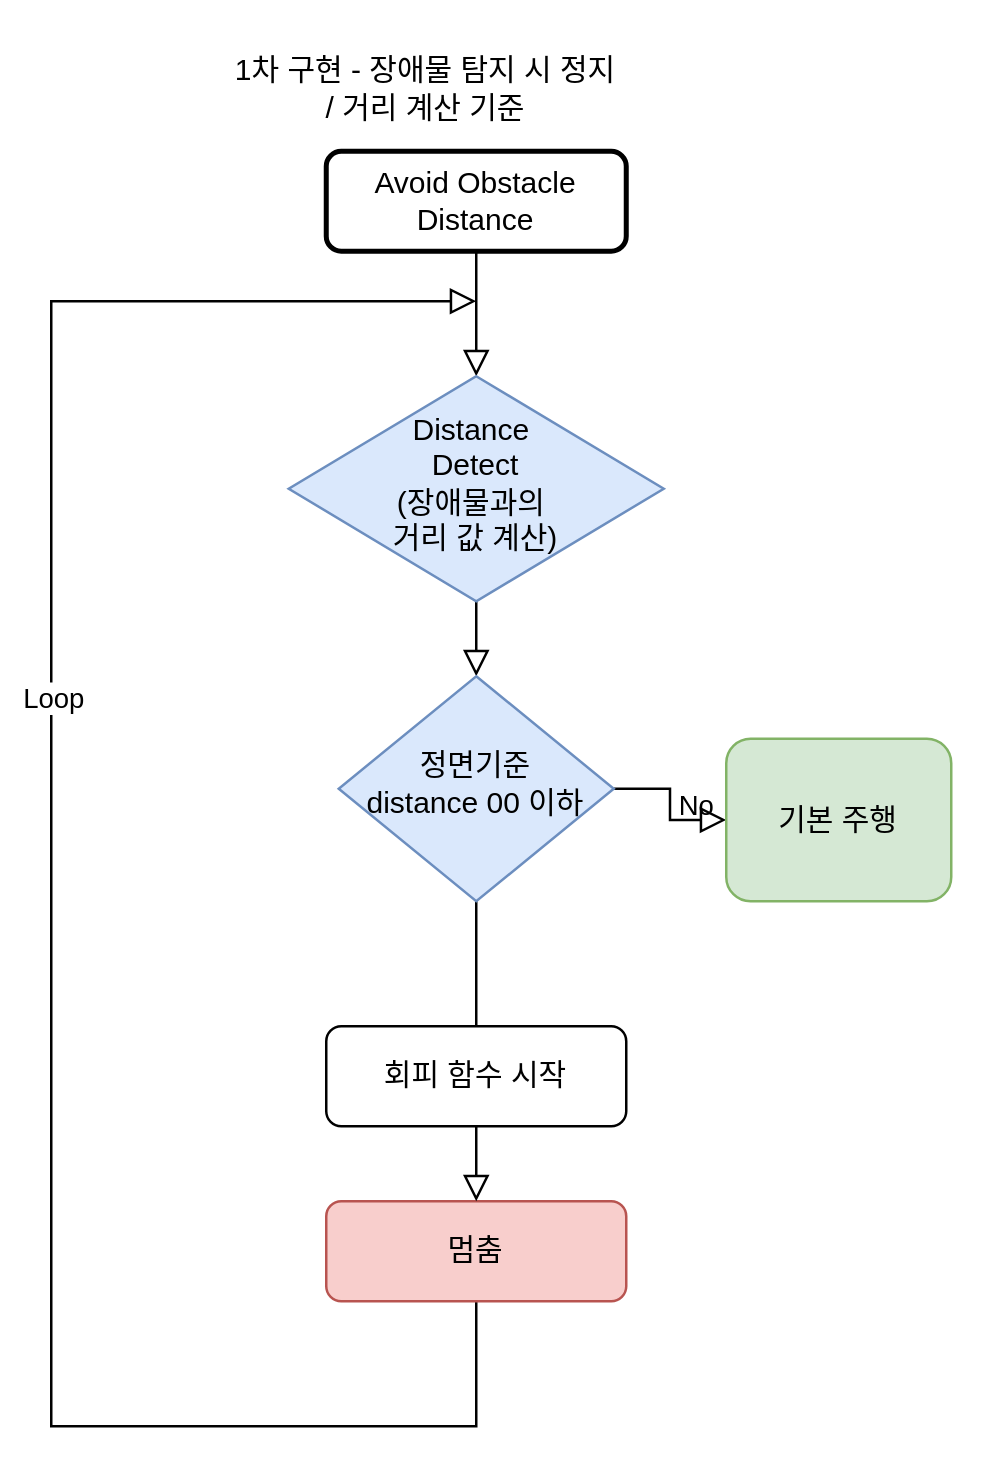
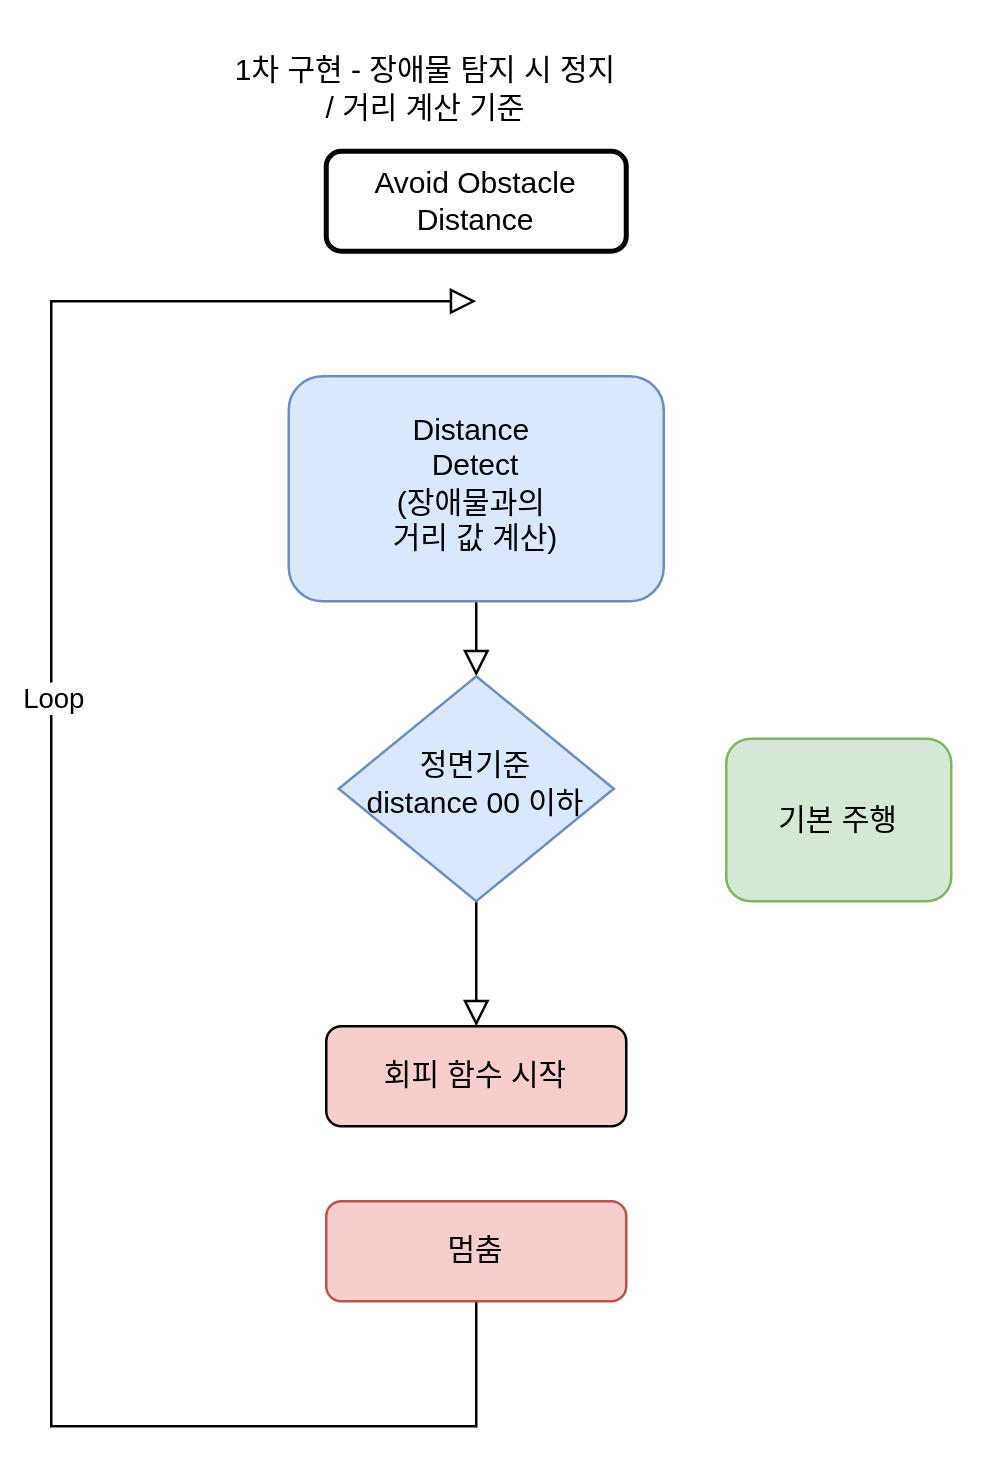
(476, 302) -> none
(476, 489) -> (476, 489)
(670, 791) -> none
(476, 1011) -> (476, 999)
(476, 1076) -> (476, 1076)
(476, 1150) -> none
